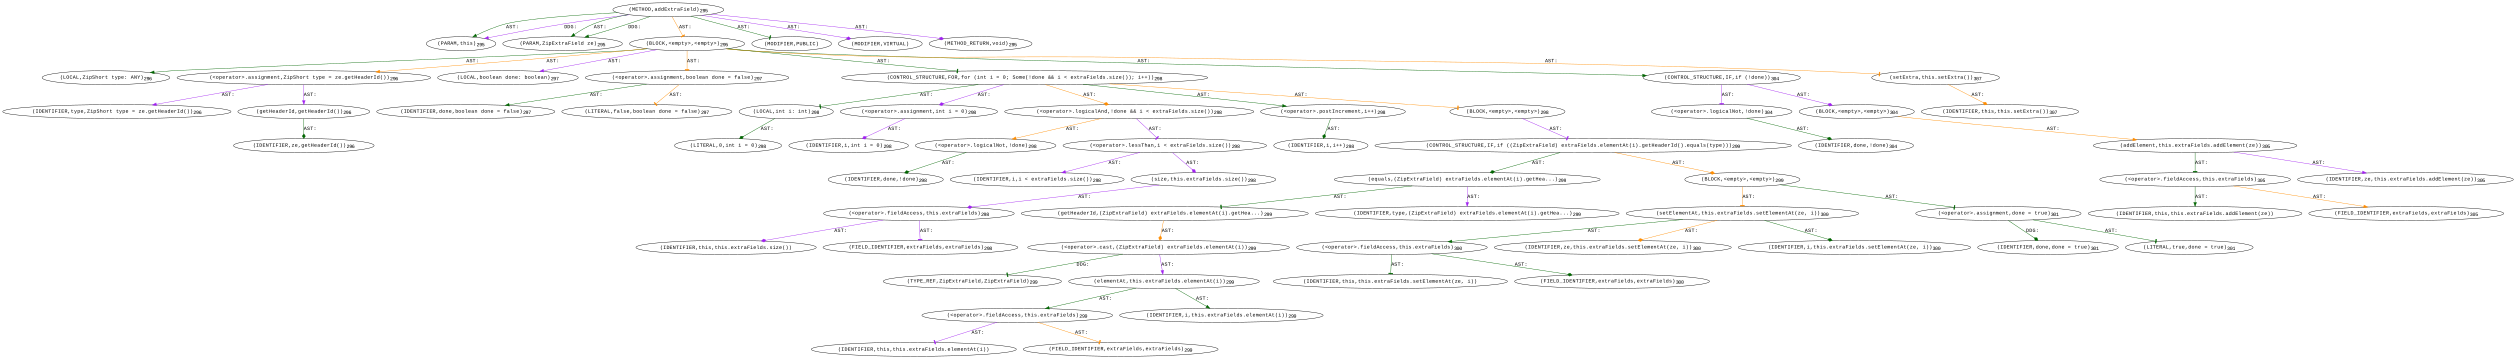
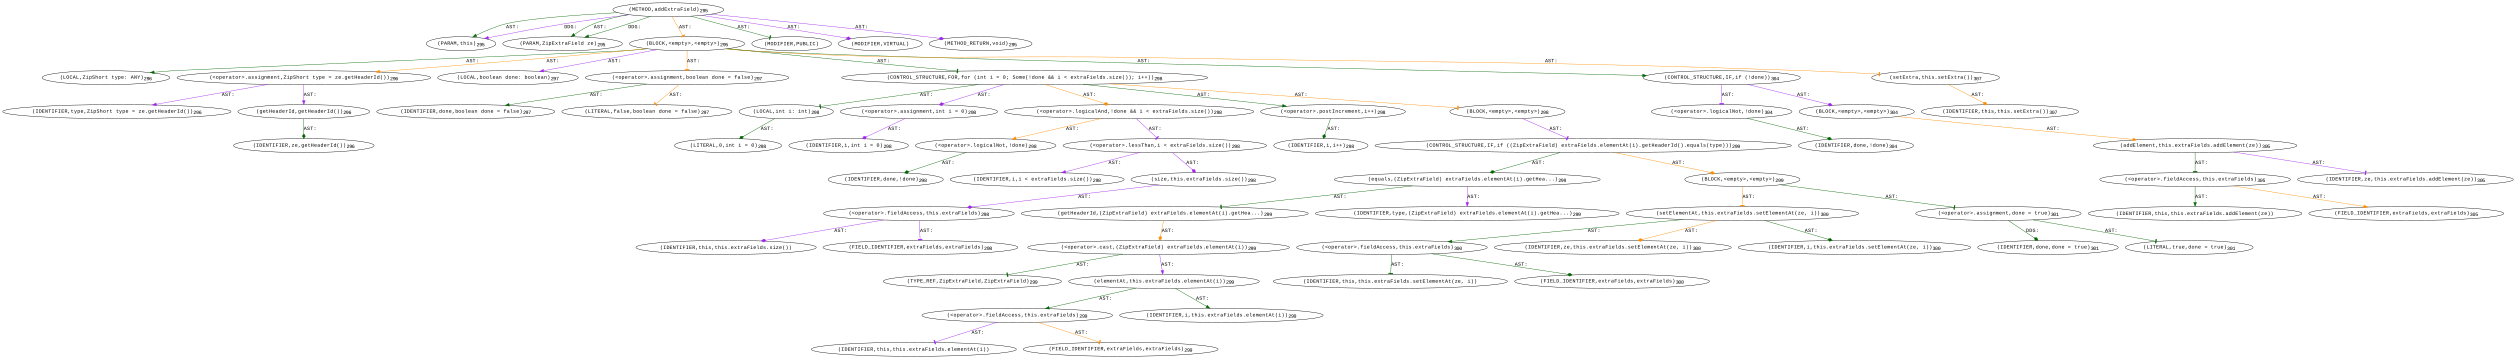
(2298, 162) -> (2299, 162)
(1085, 264) -> (1085, 264)
